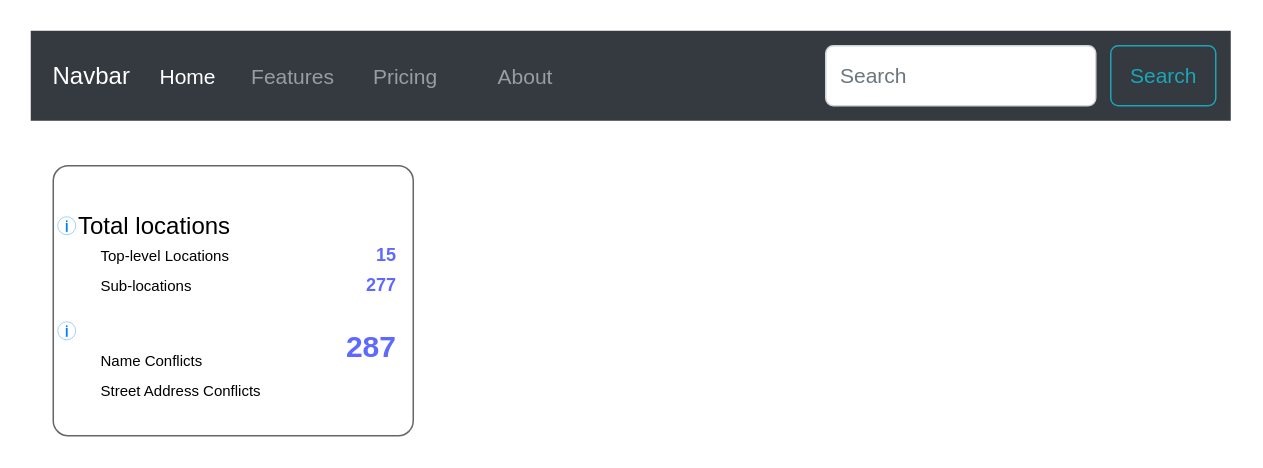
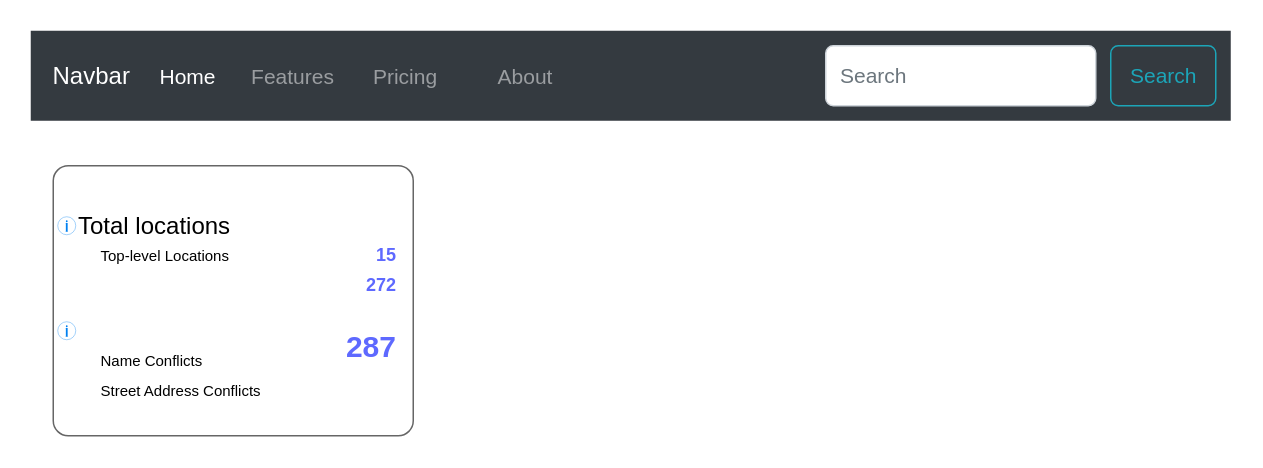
(158, 286) -> none
(382, 286) -> (382, 286)
